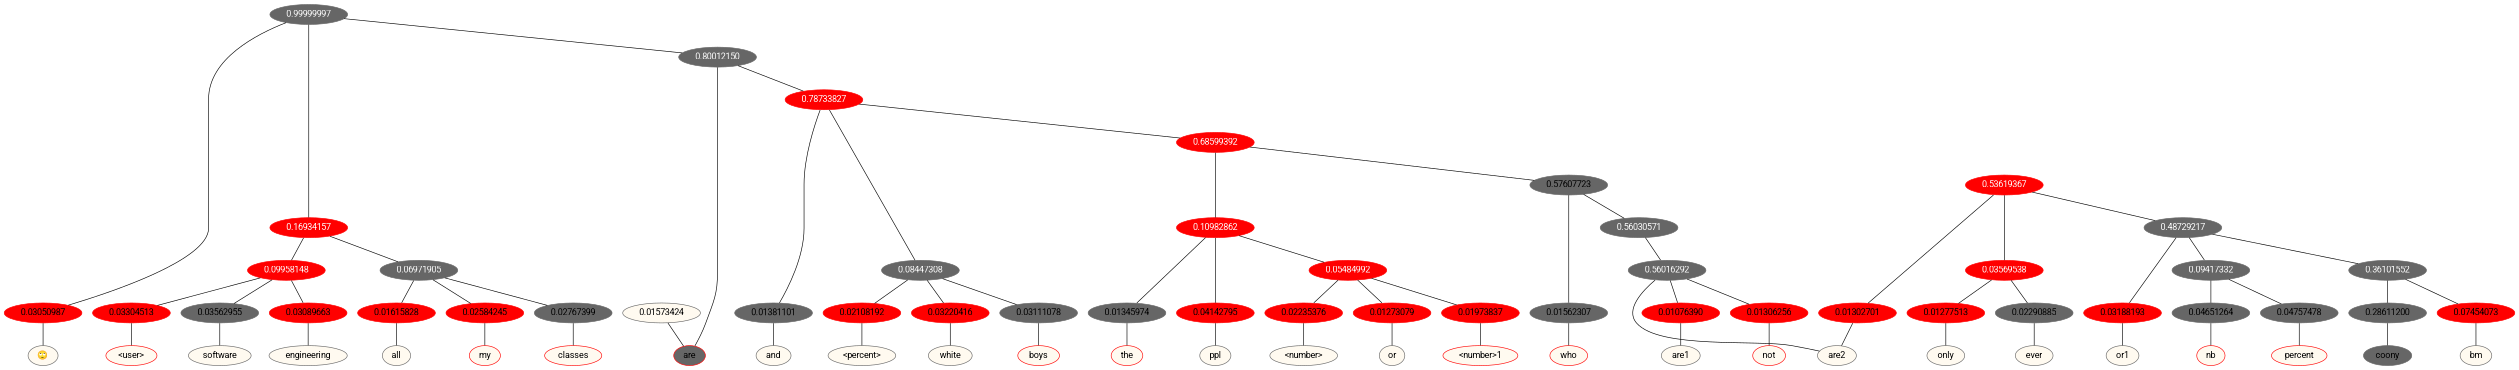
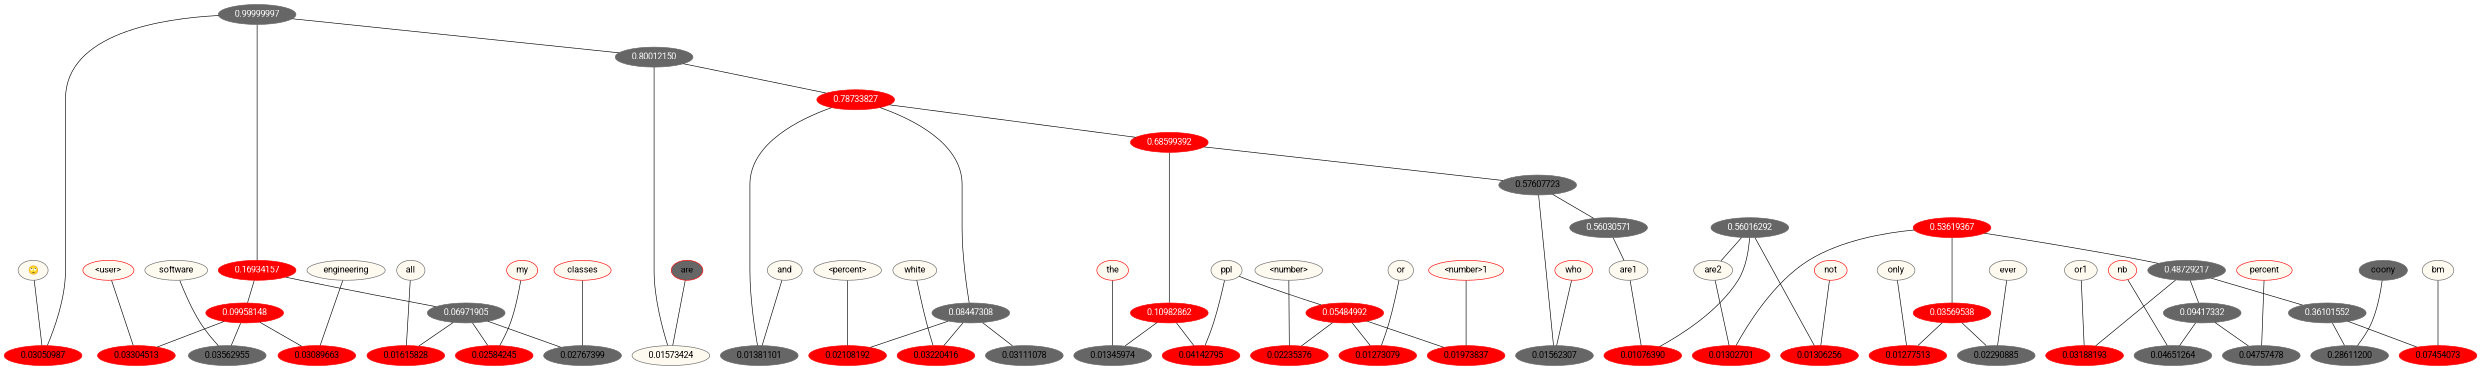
(718, 209) -> (654, 207)
(1282, 249) -> (1280, 291)
(1653, 249) -> (1619, 249)
(1039, 356) -> none
